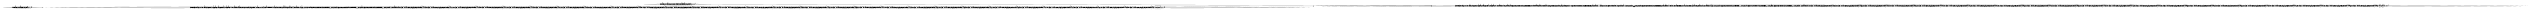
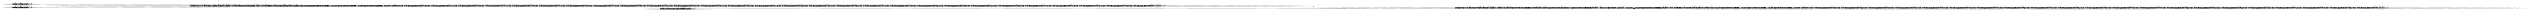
none -> (22, 4)
